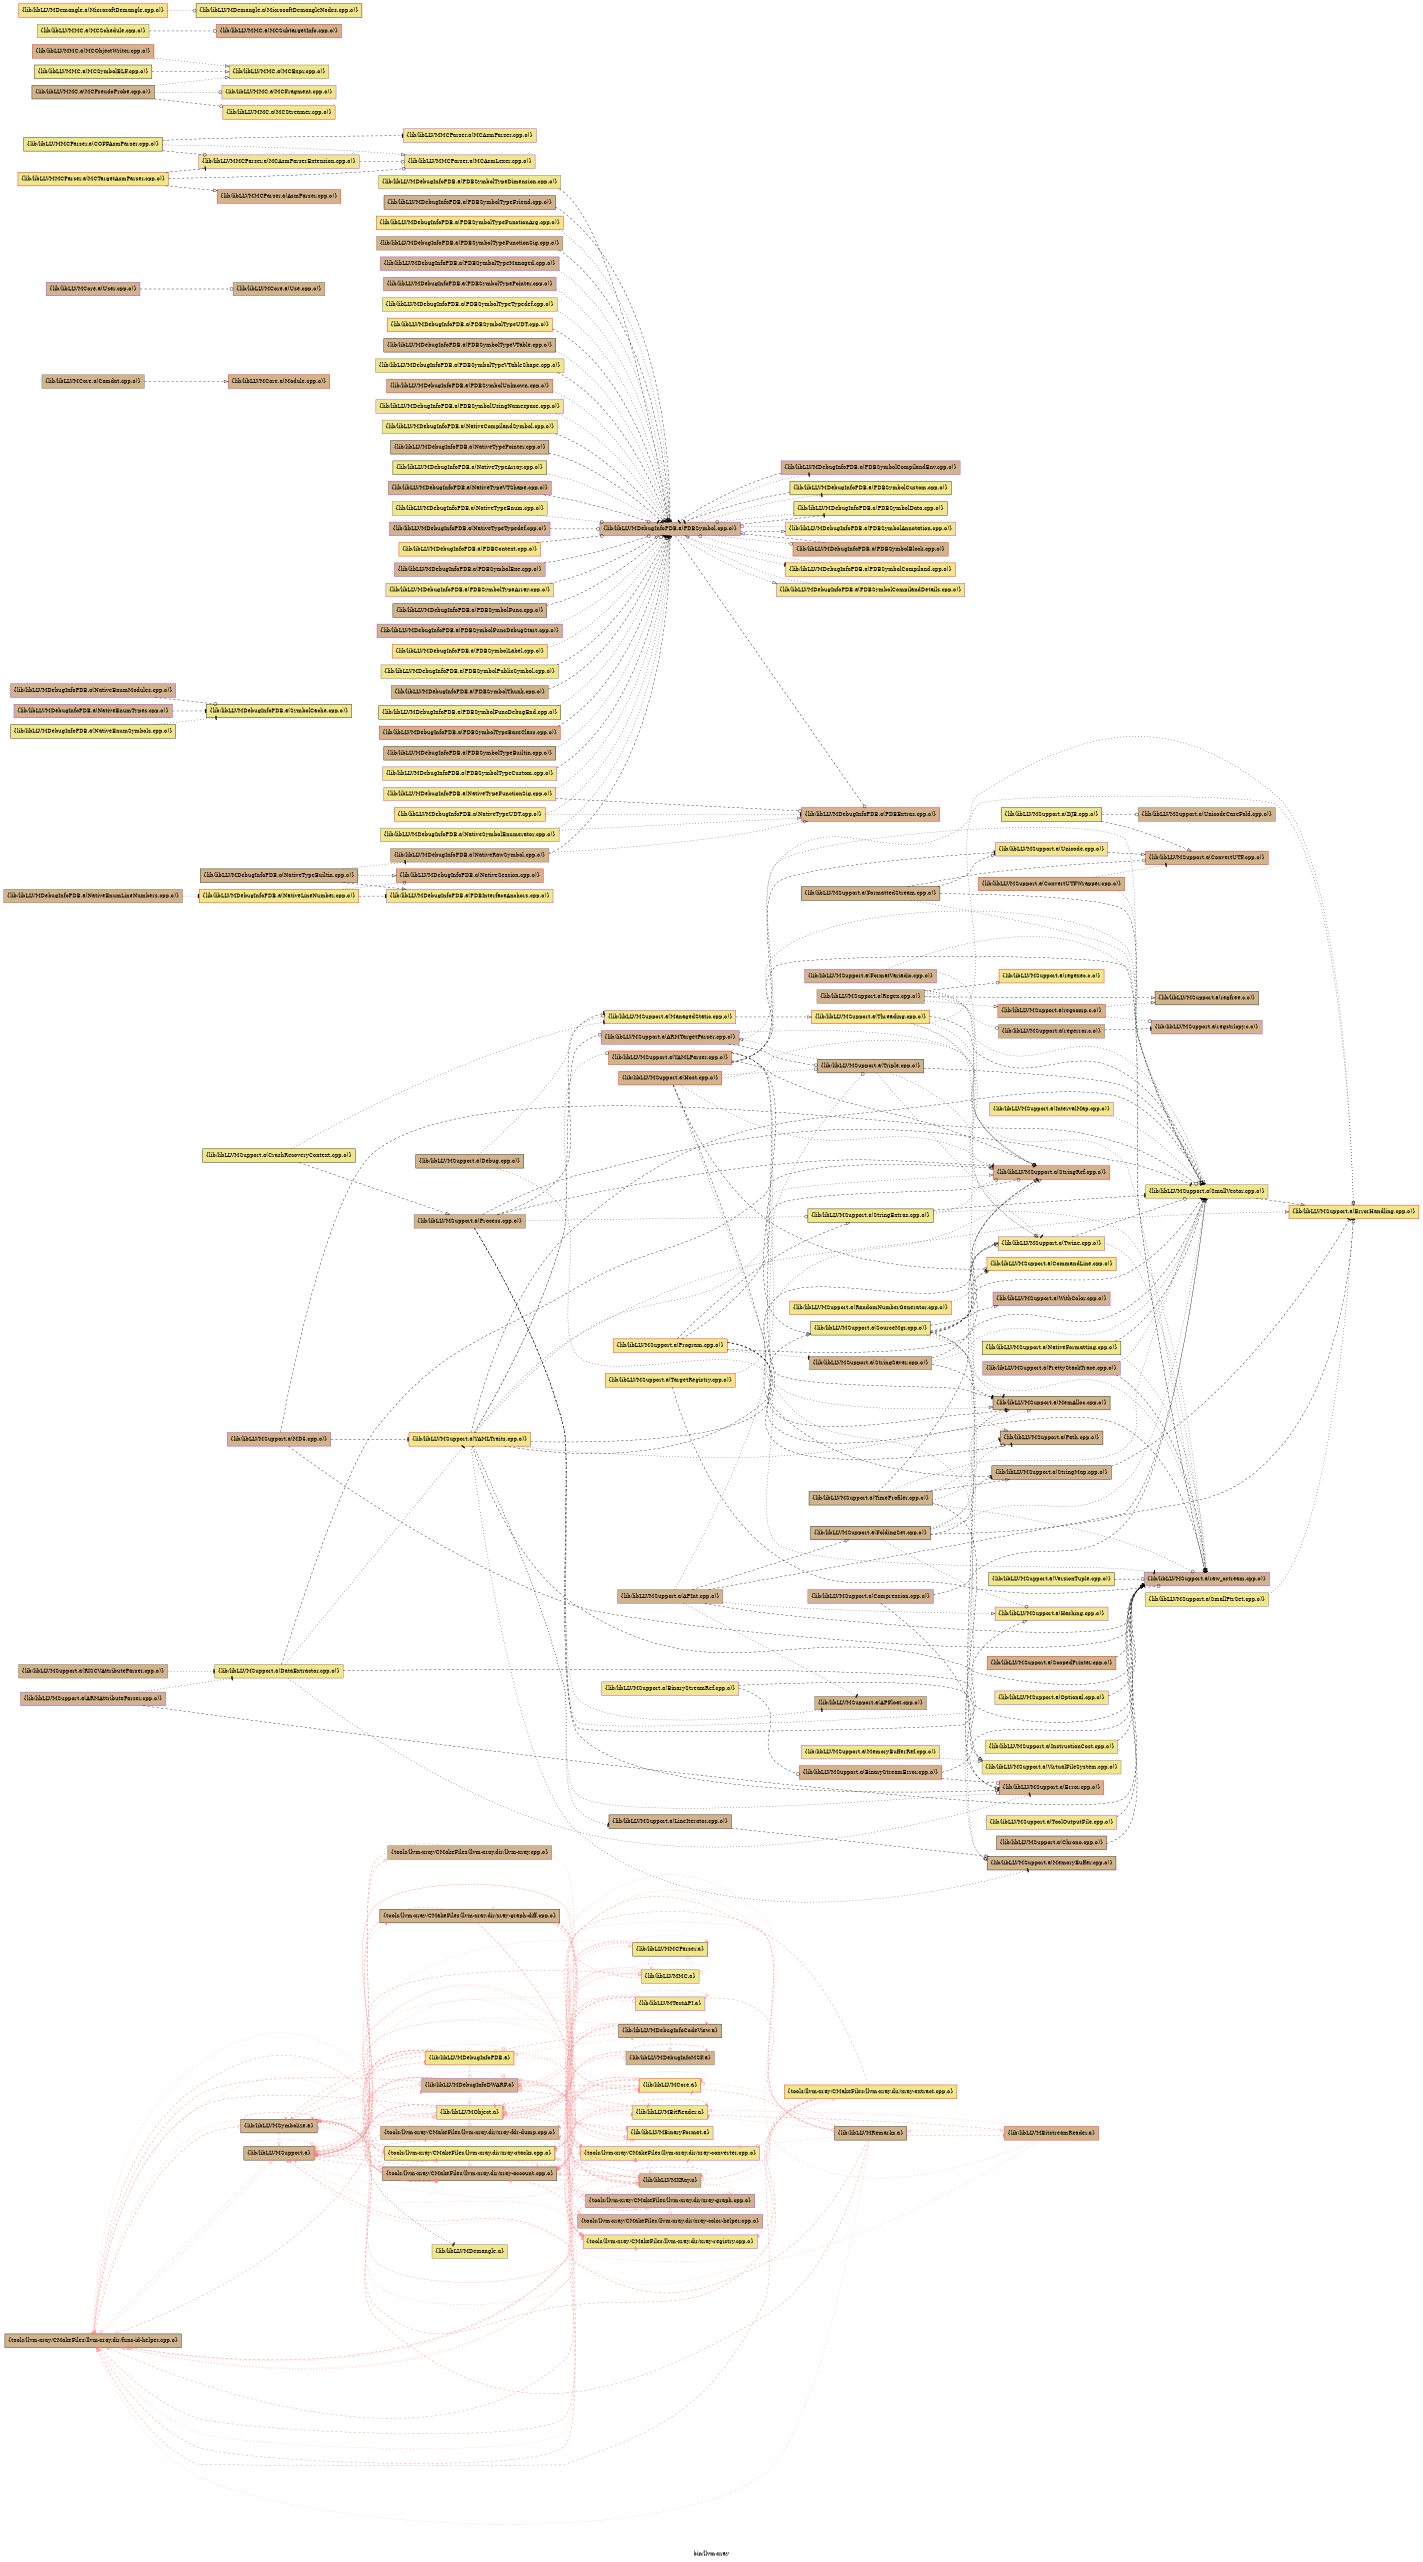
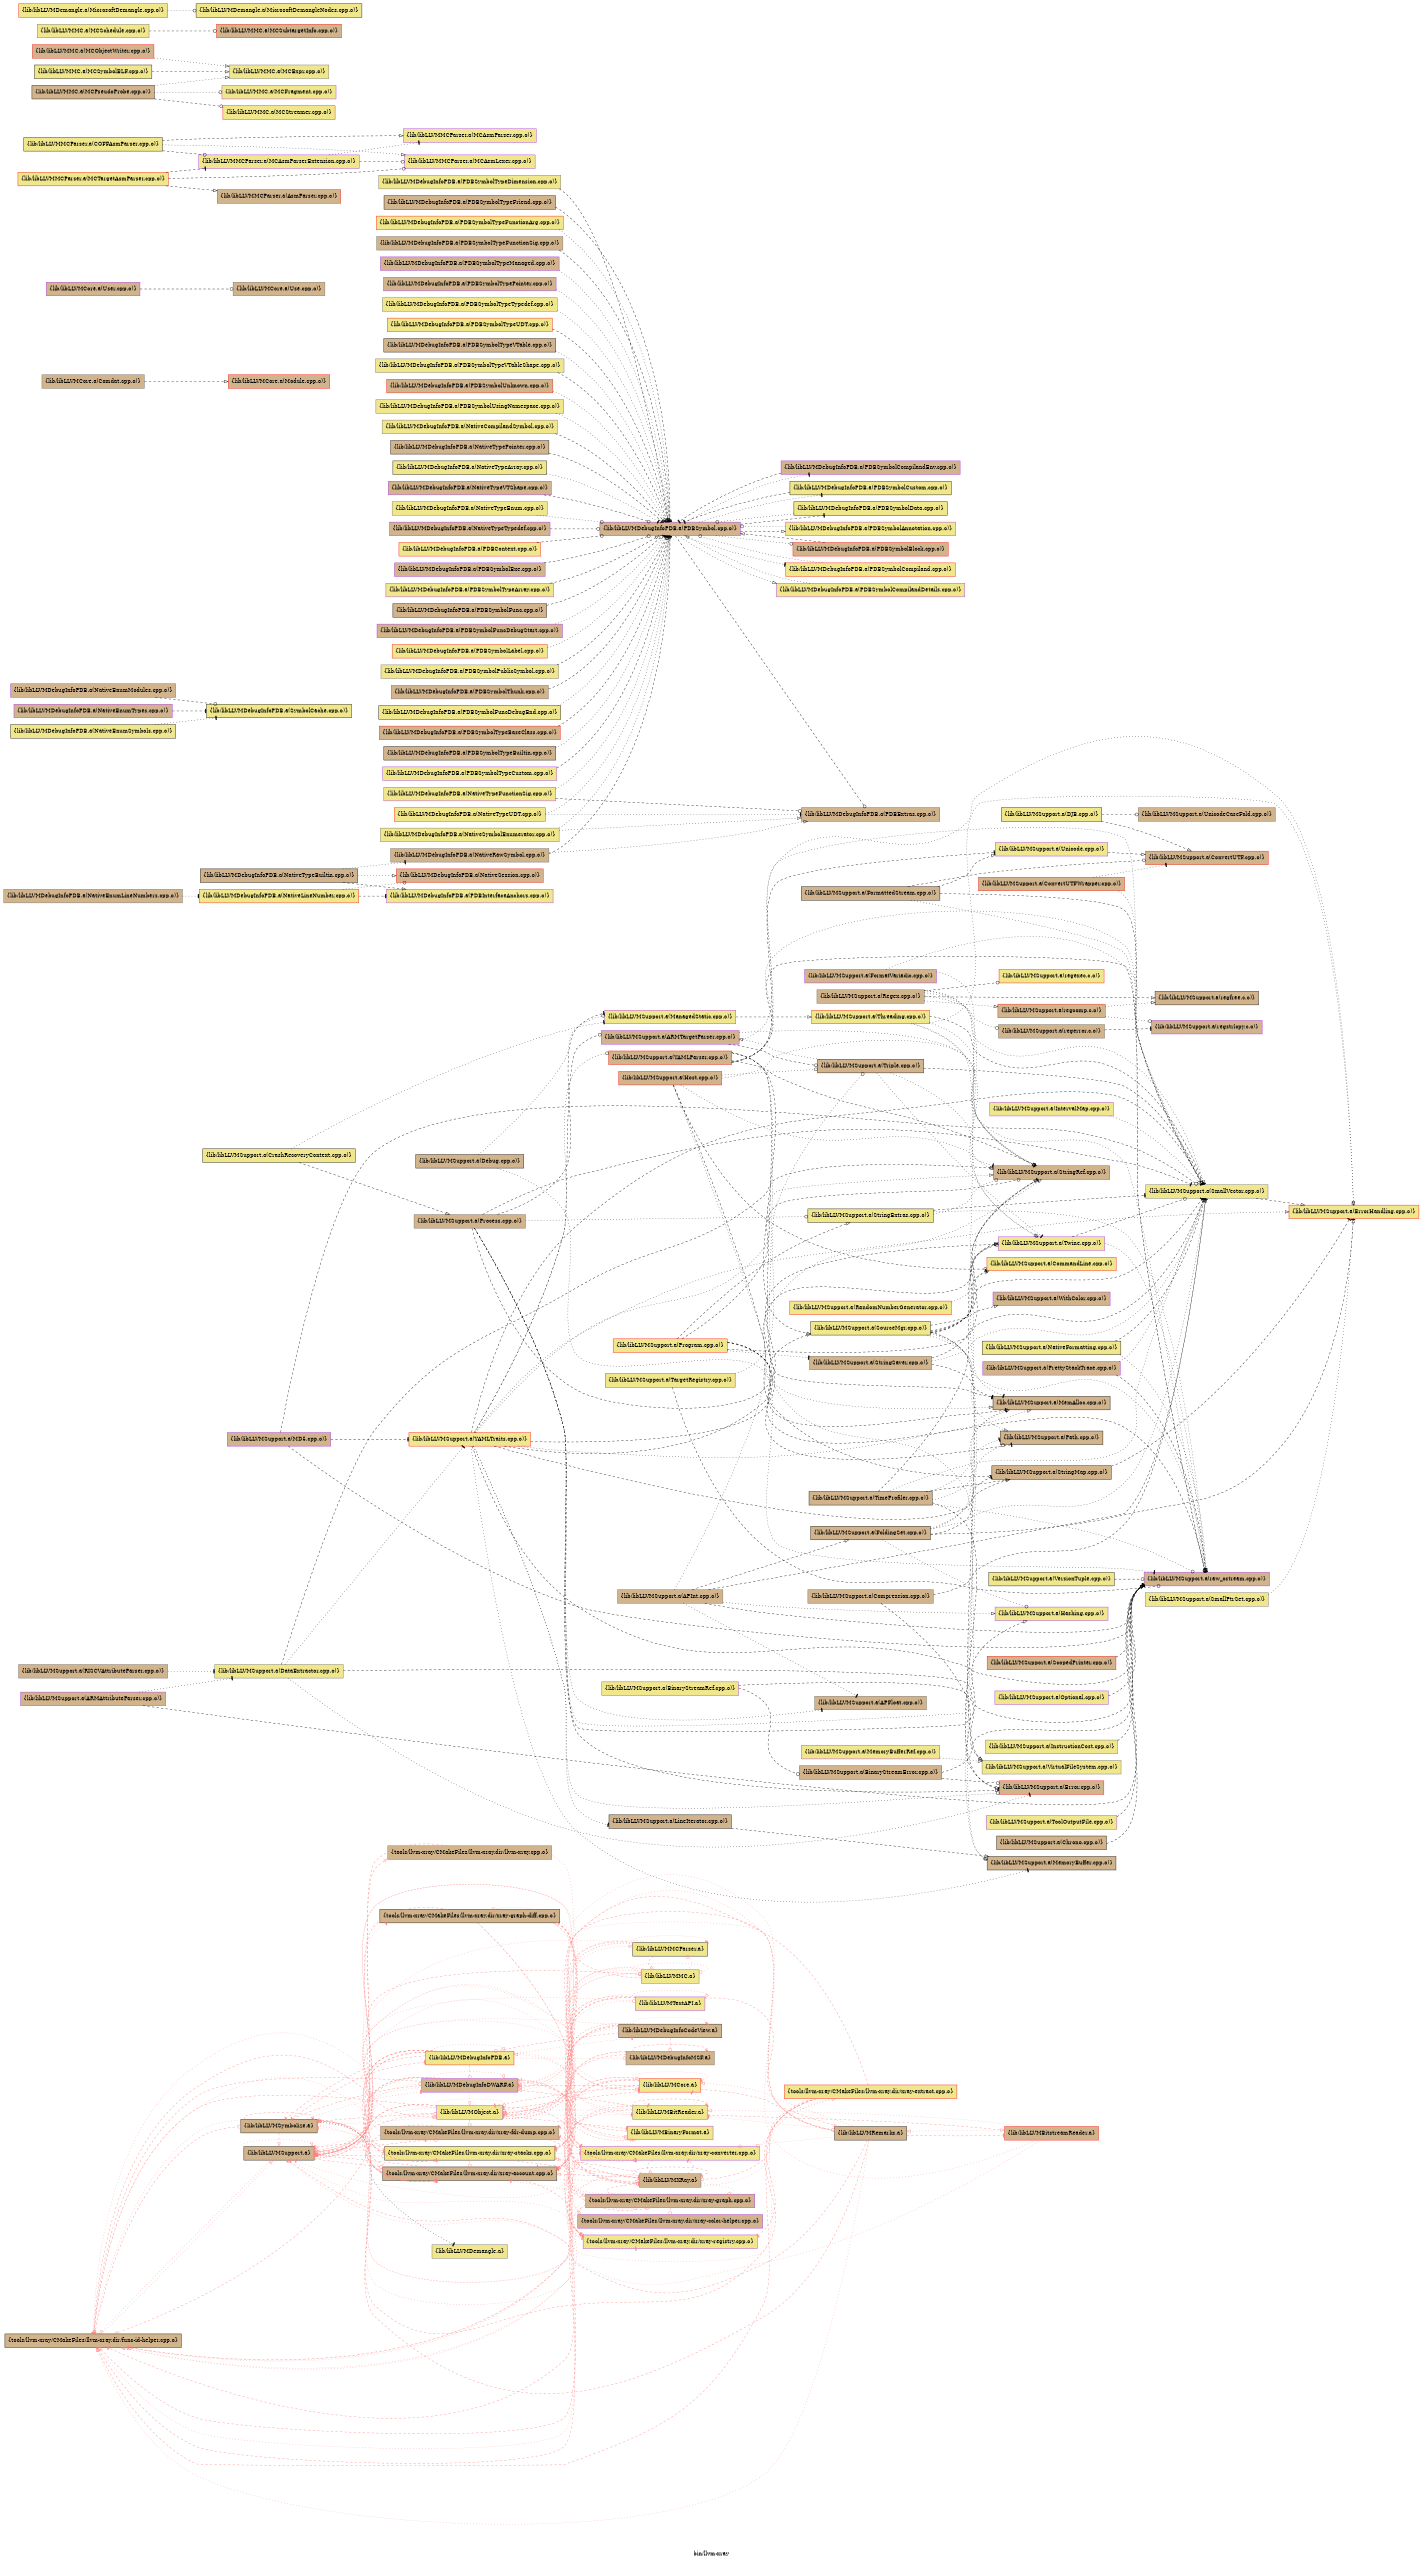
(281, 137) -> (281, 137)
none -> (373, 149)
(741, 1168) -> (740, 1401)
none -> (753, 1505)
